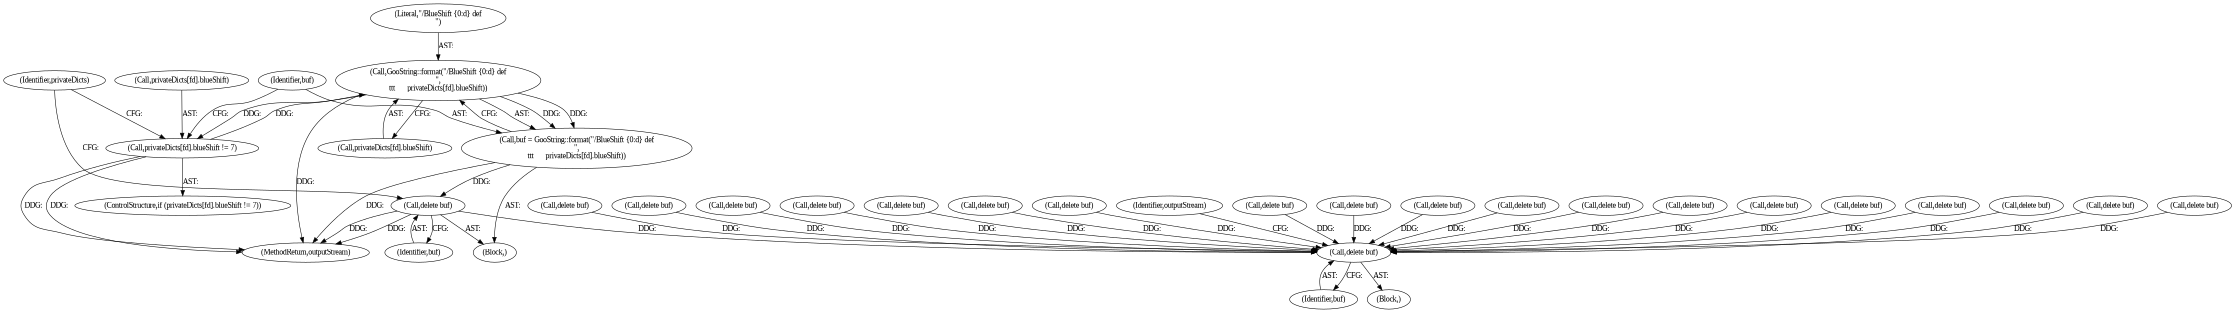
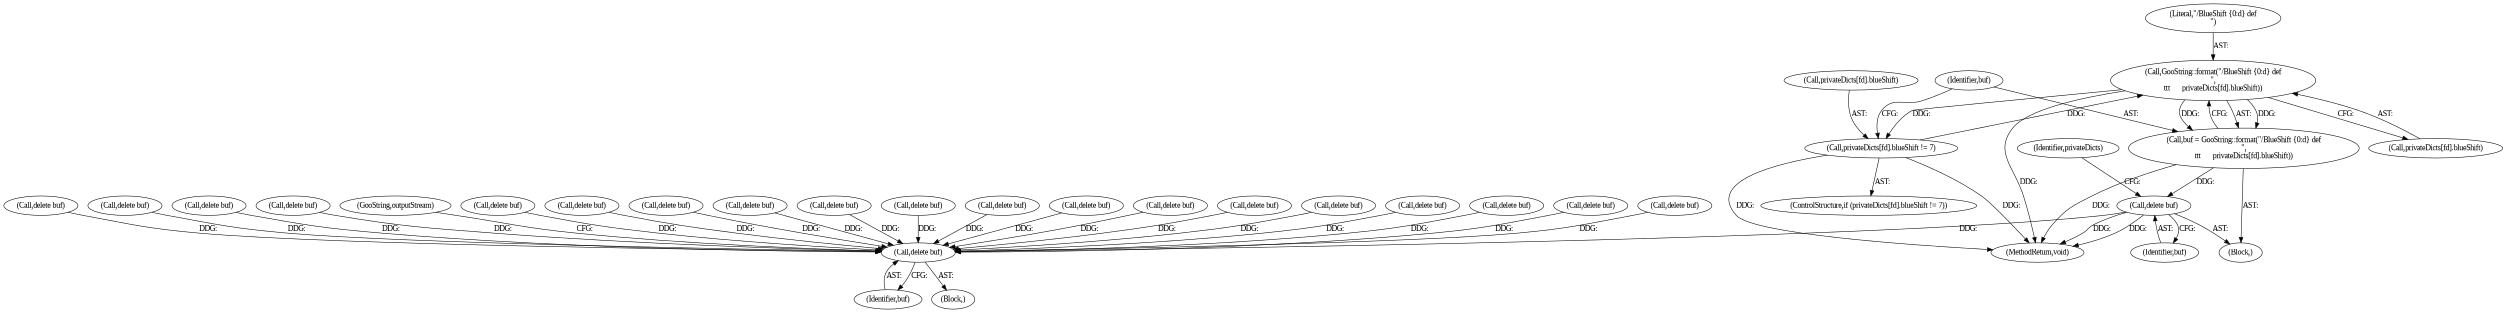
(116, 113) -> none
(1169, 206) -> (395, 206)
(306, 253) -> (2037, 253)
